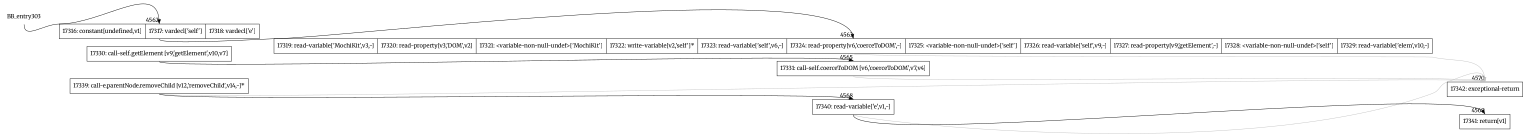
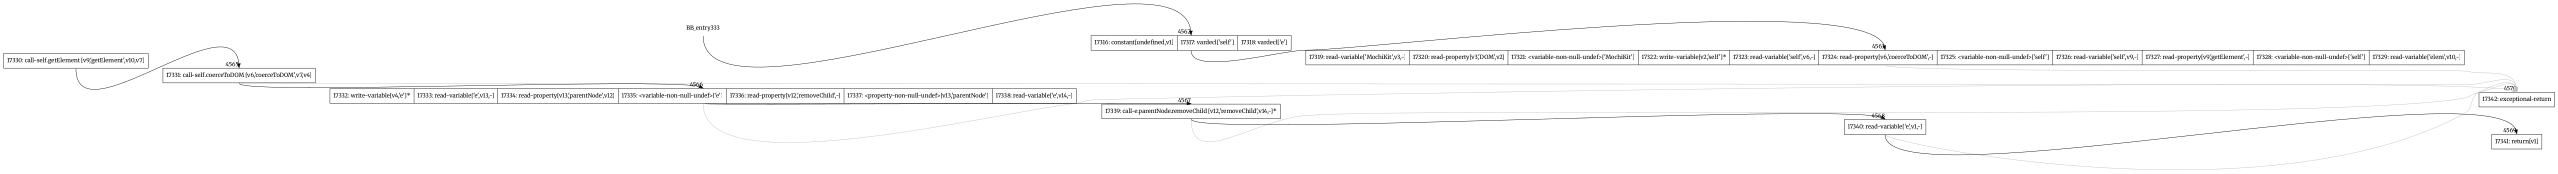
(24, 17) -> (703, 28)
none -> (703, 96)
